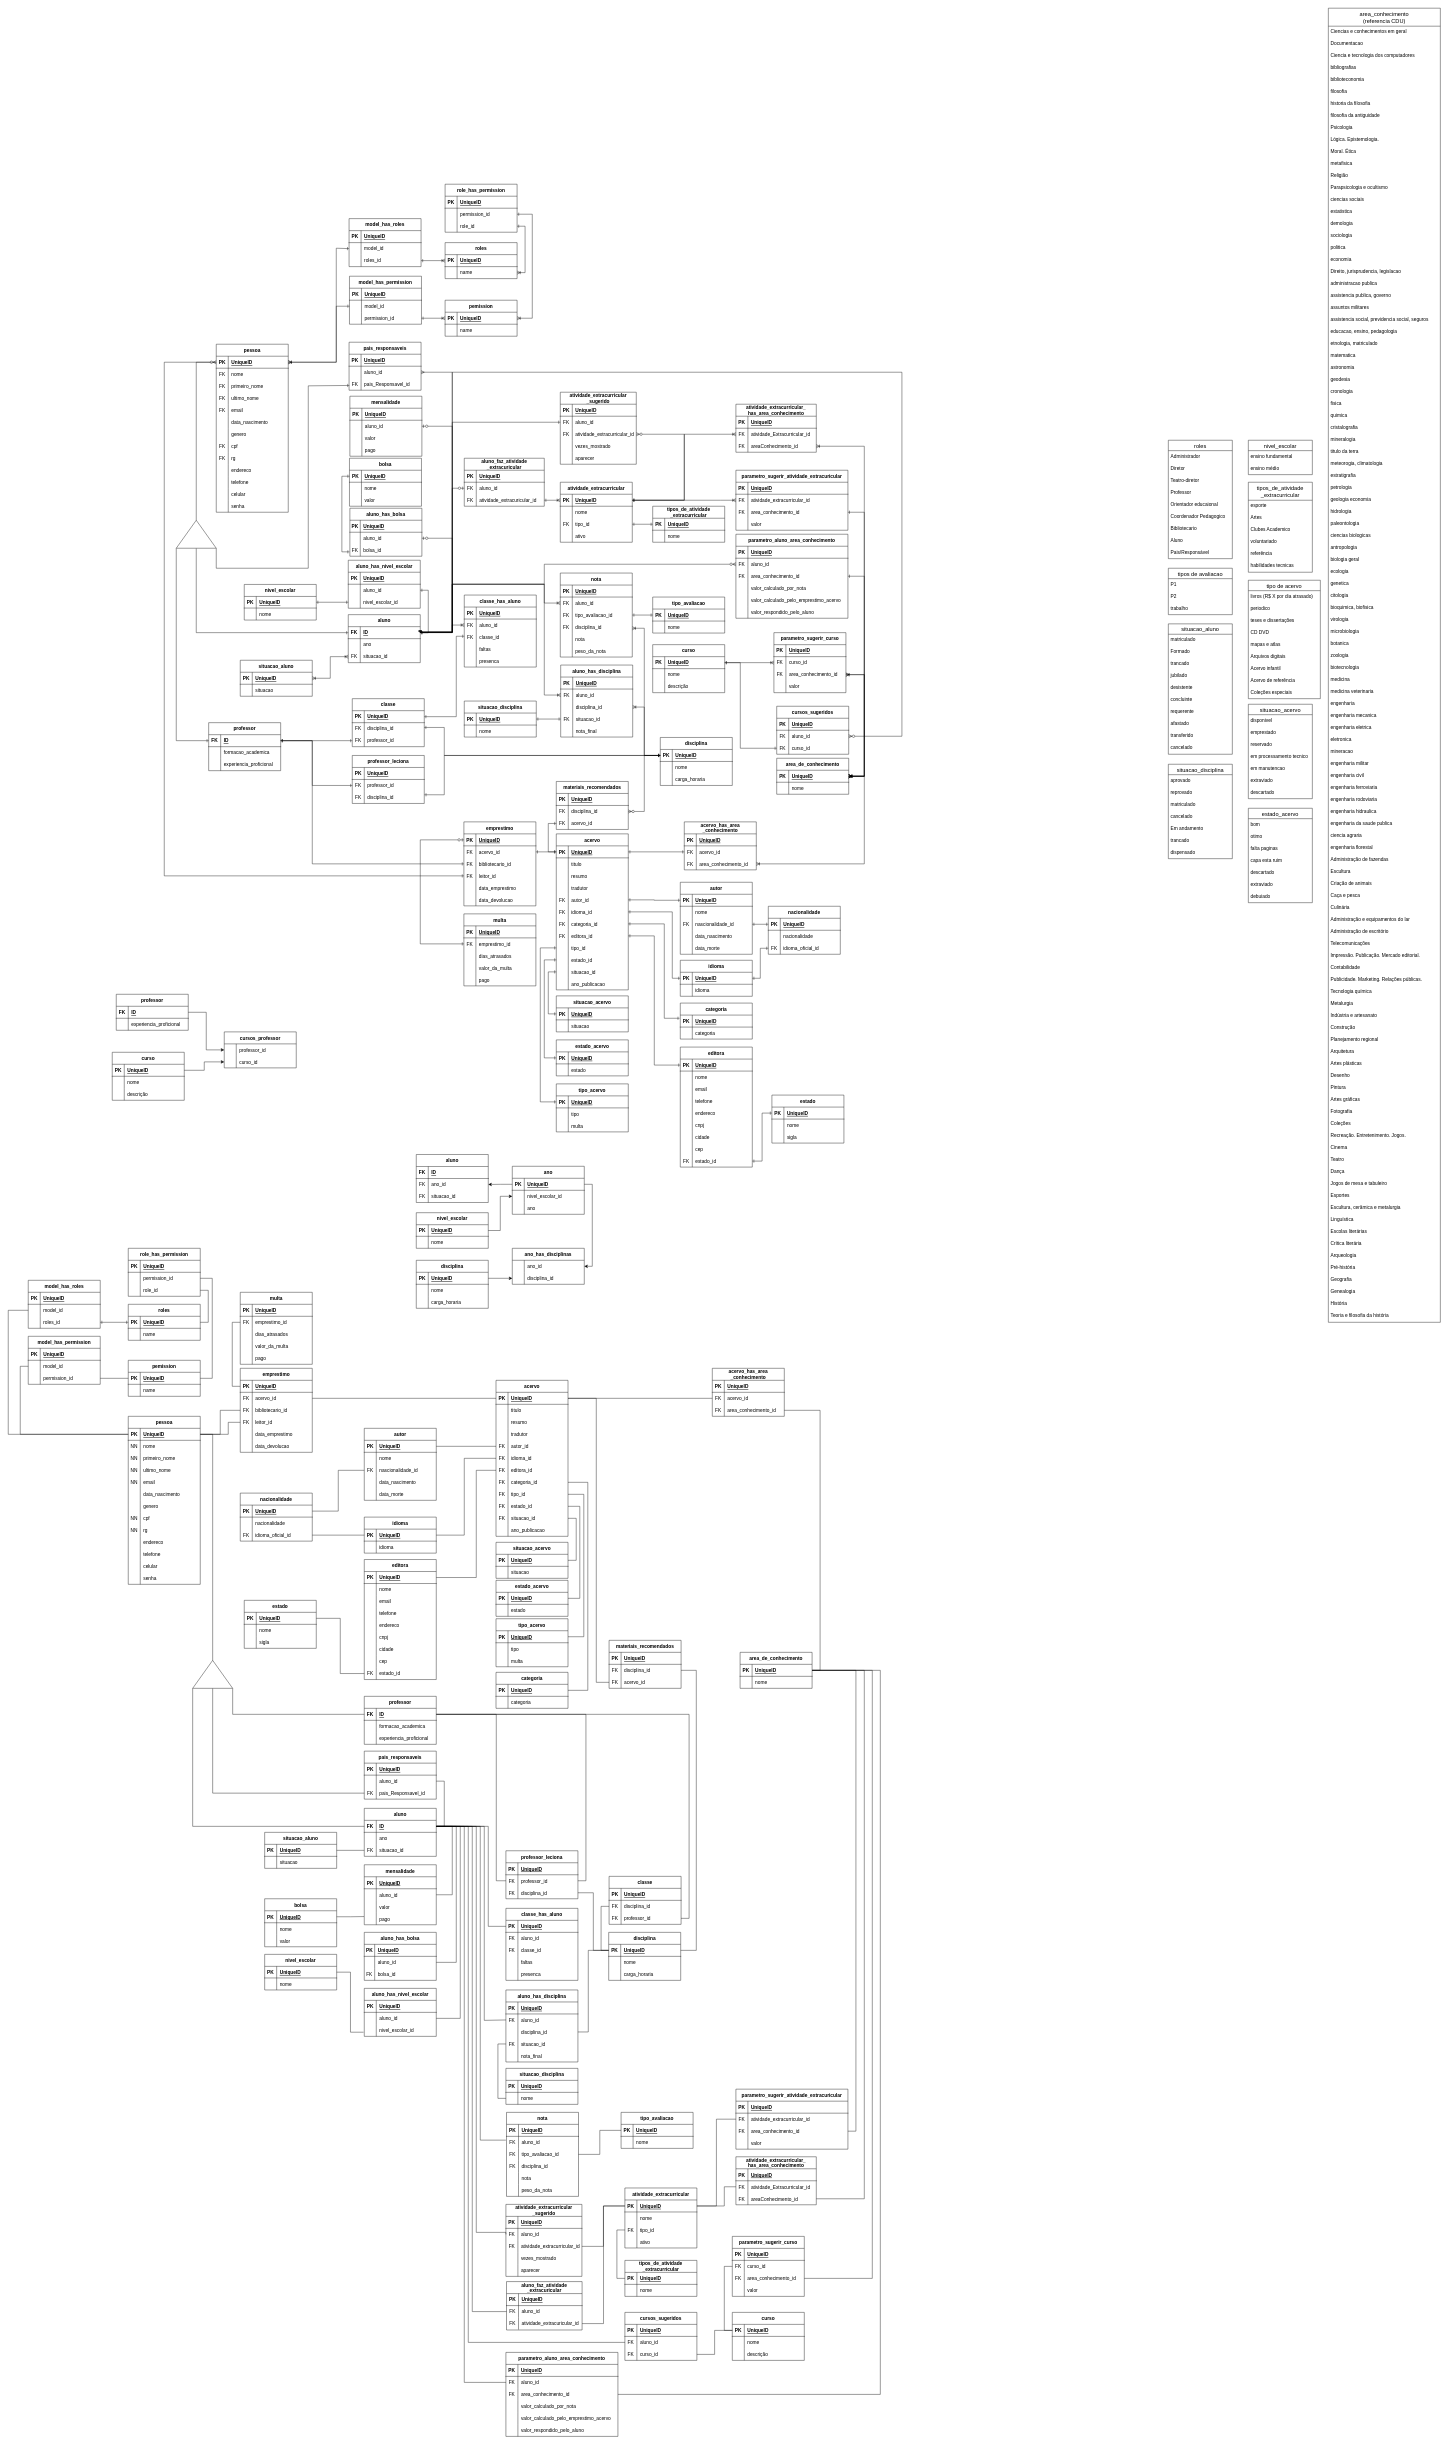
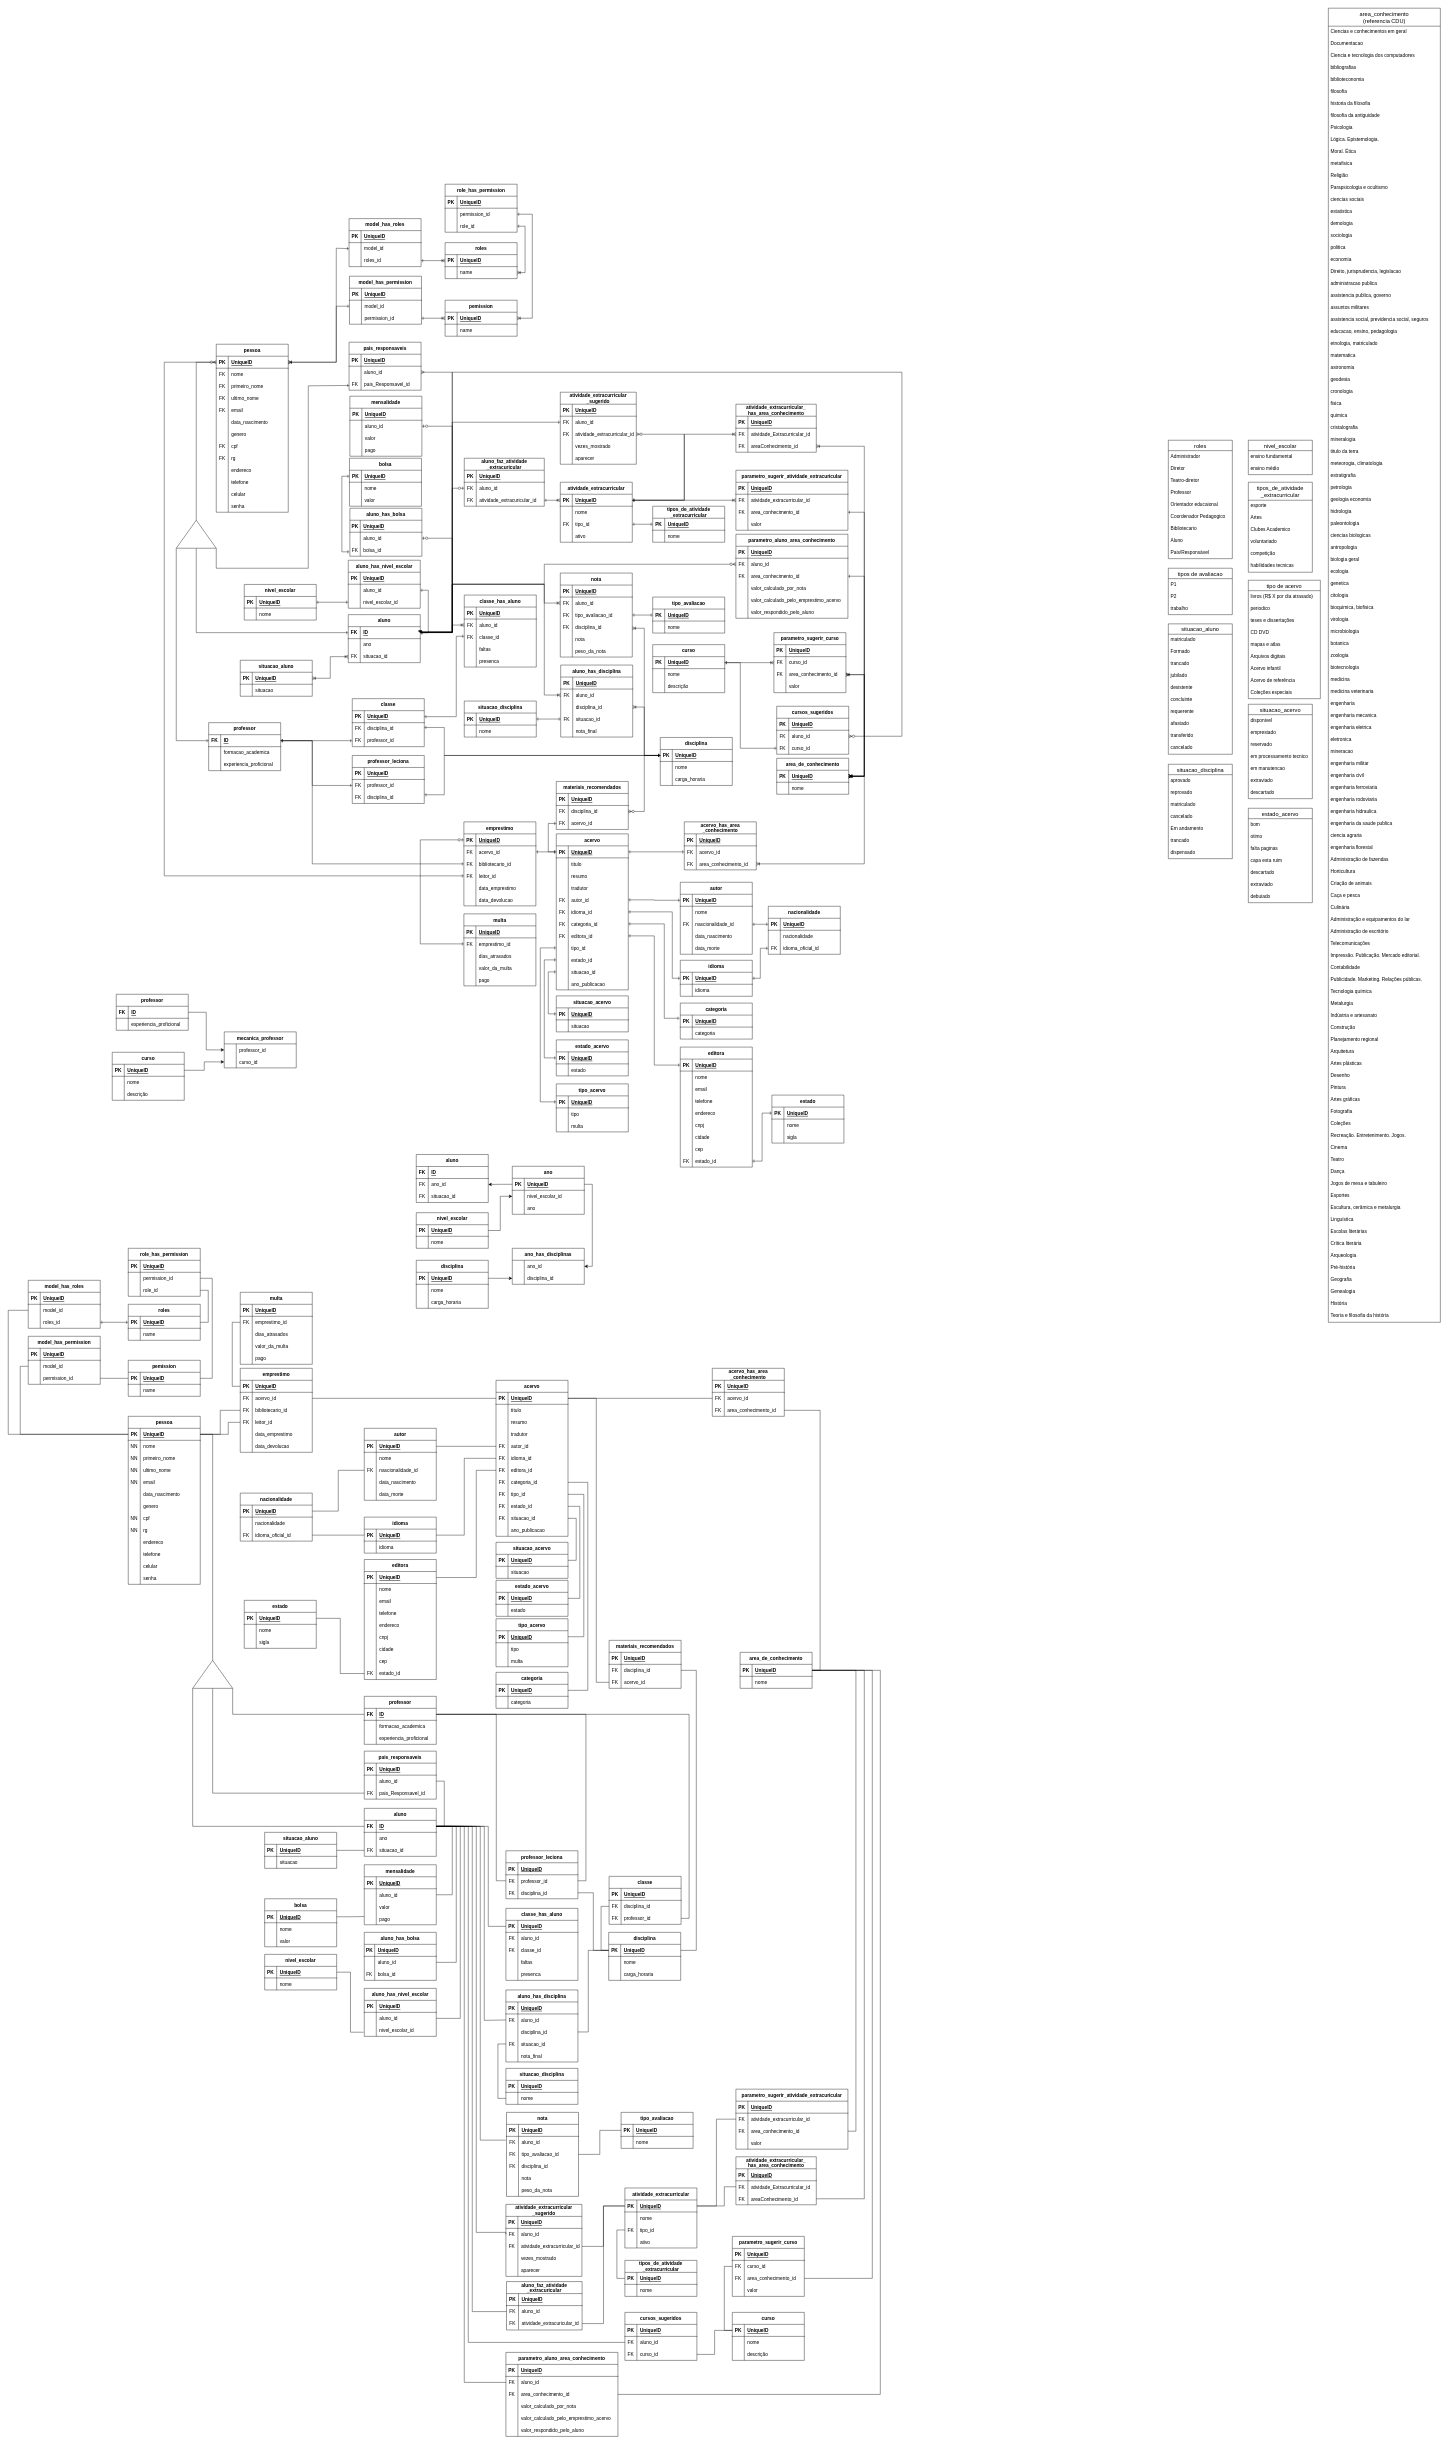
(1263, 554) -> (1263, 554)
(1342, 872) -> (1345, 872)
(260, 1038) -> (260, 1038)
